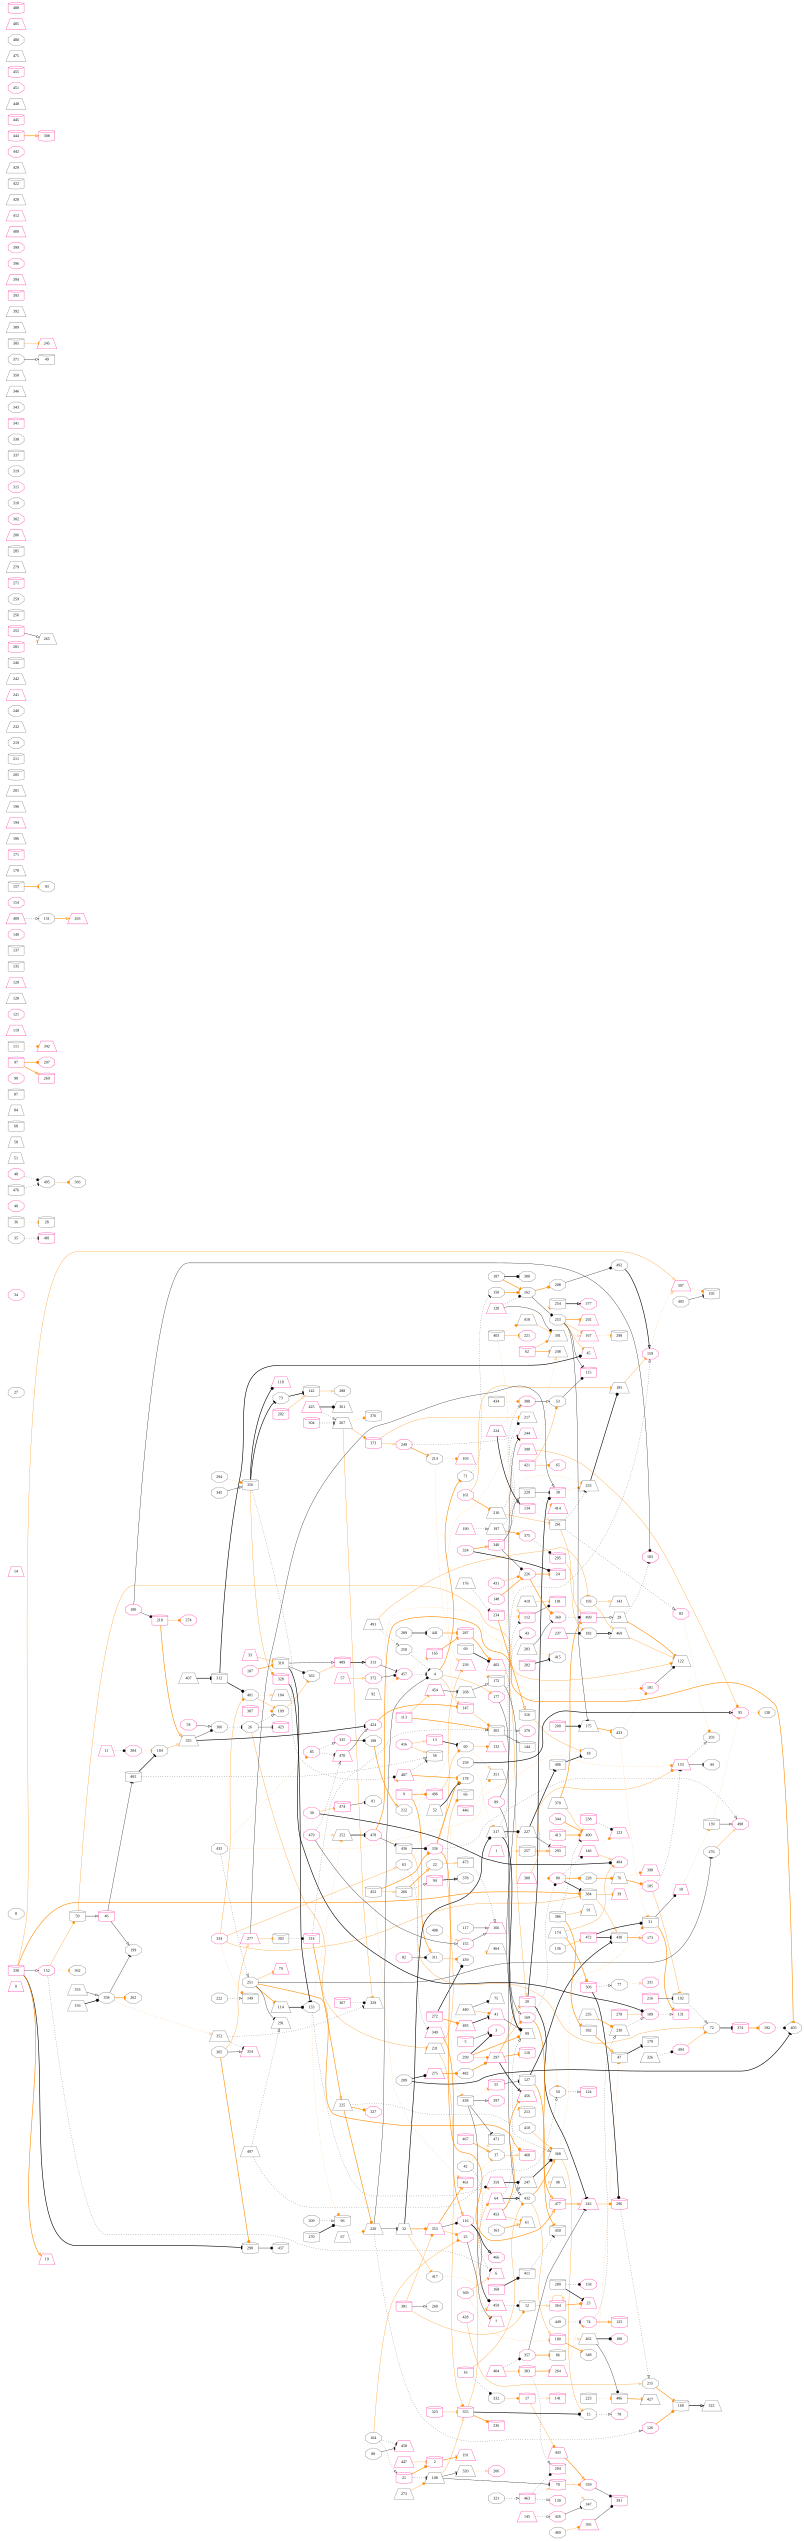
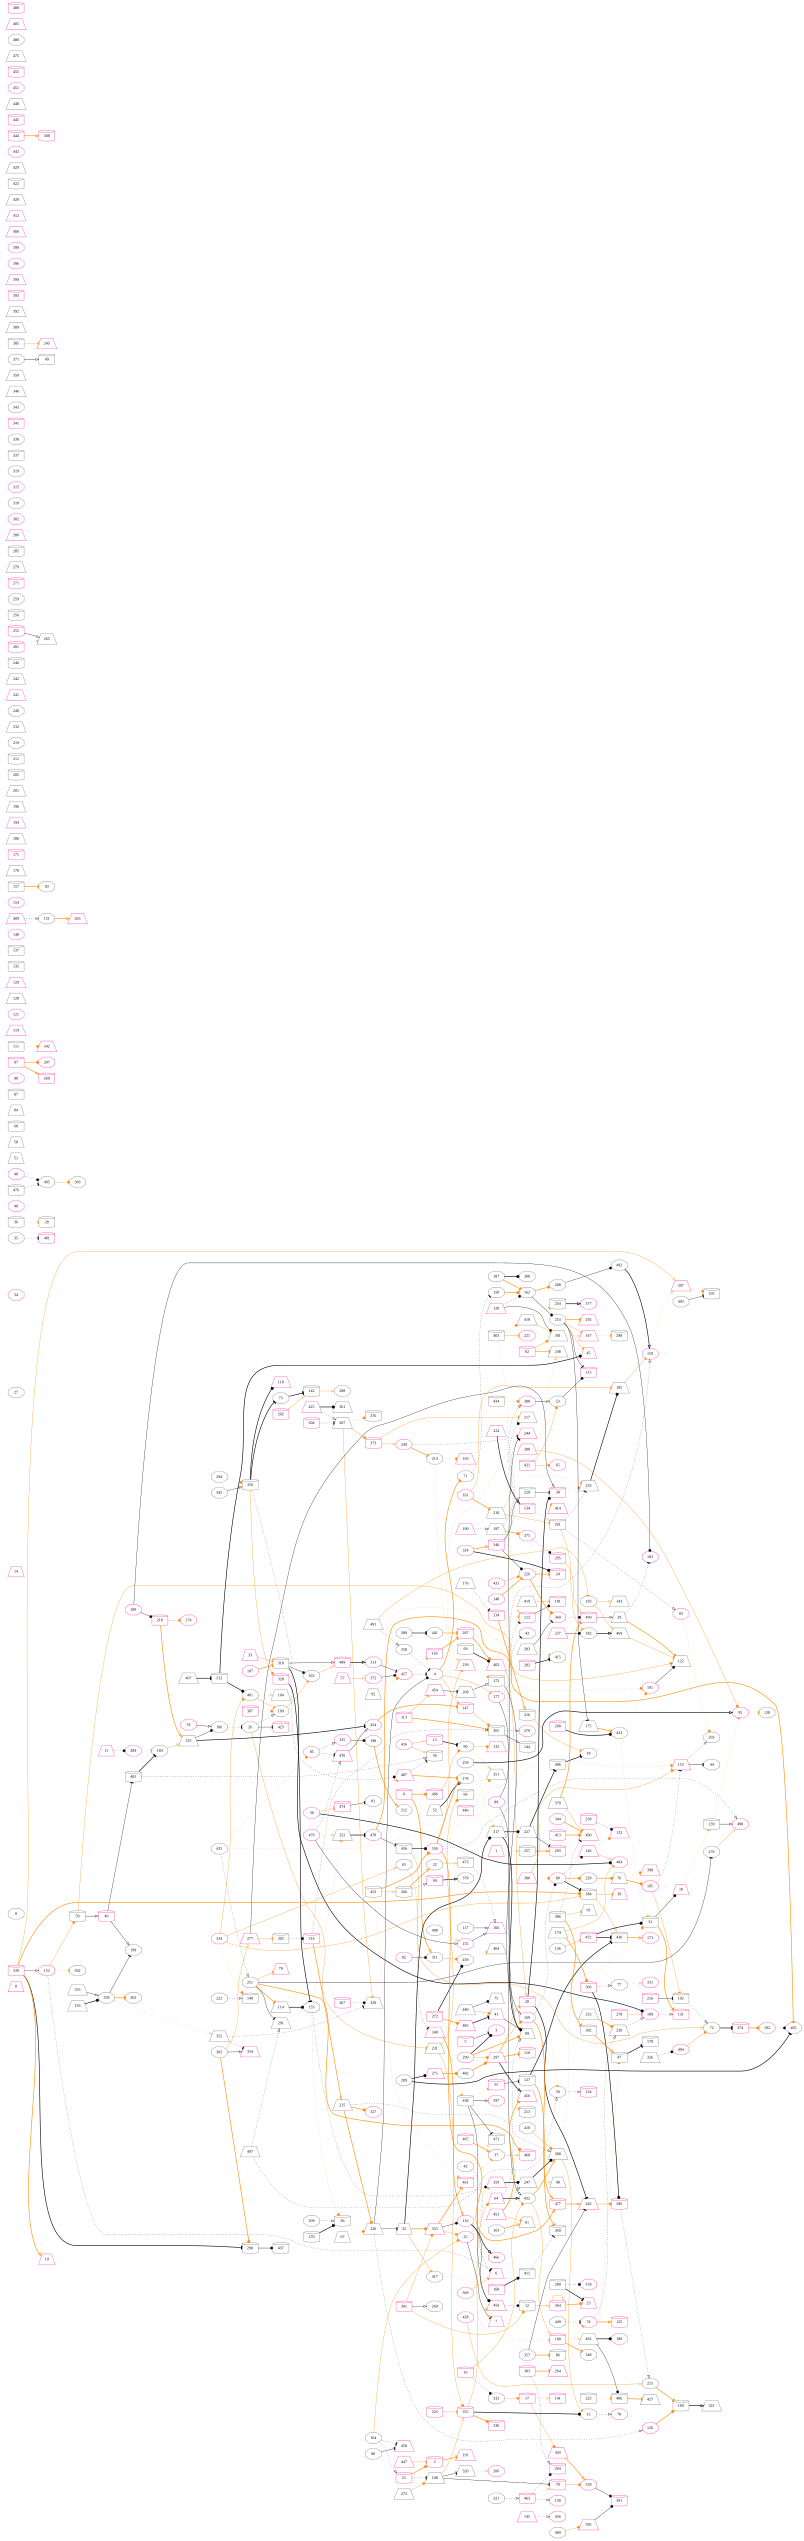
(572, 1726) -> (587, 1735)
(496, 2371) -> none
(589, 2505) -> none
